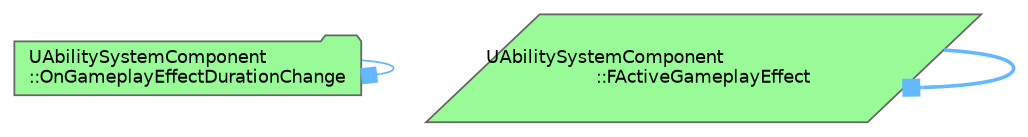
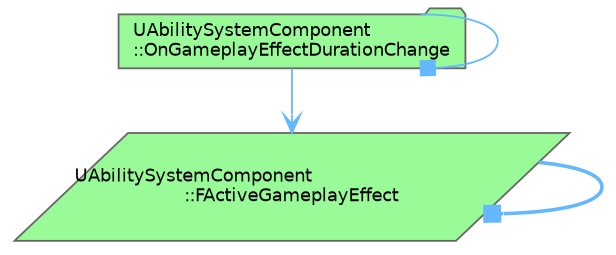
none -> (292, 92)
